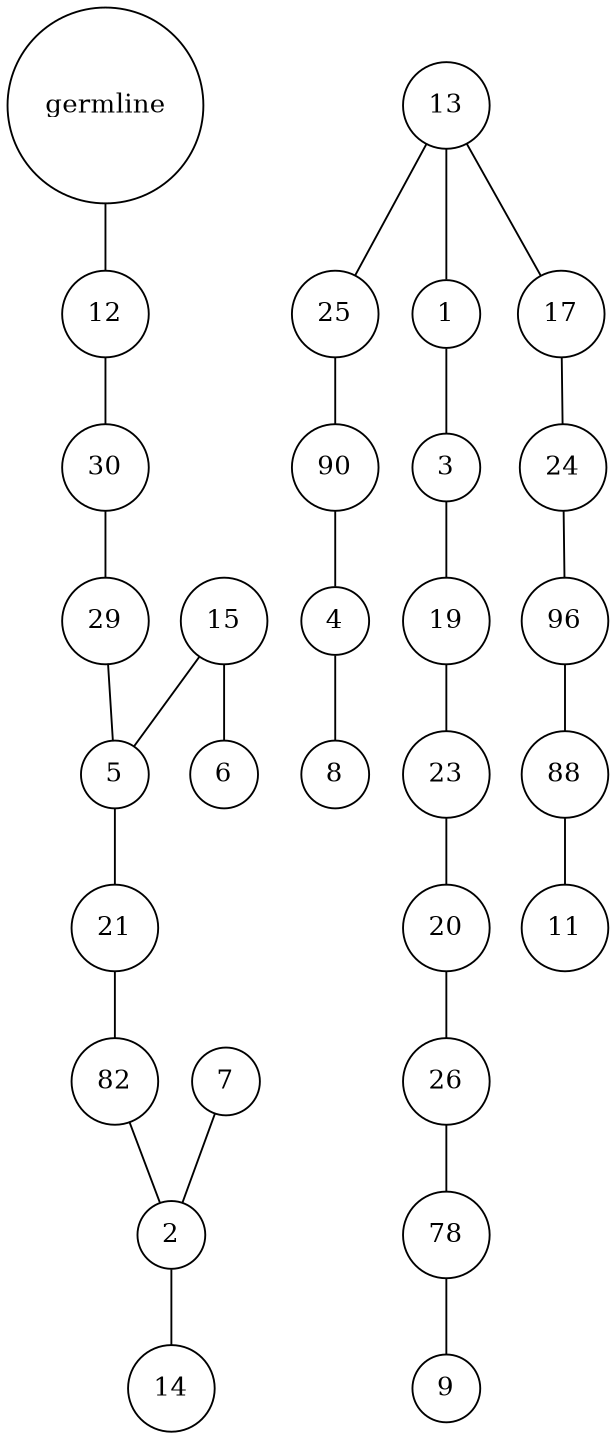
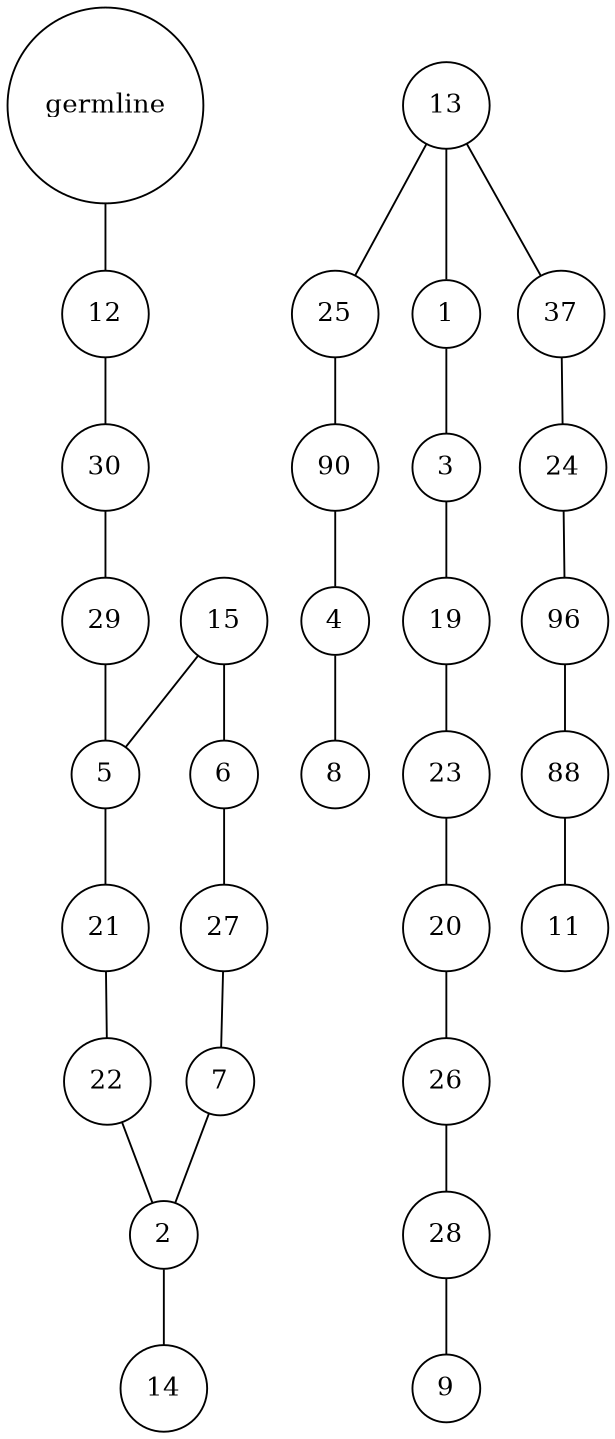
(561, 314) -> (561, 314)
none -> (224, 928)
(115, 1081) -> (107, 1081)
(446, 1235) -> (446, 1235)
